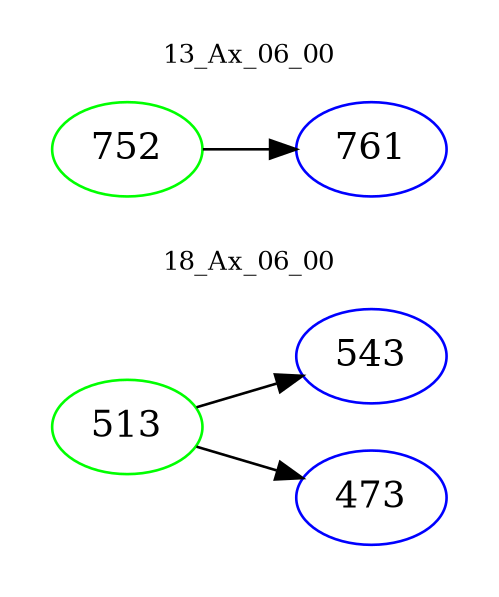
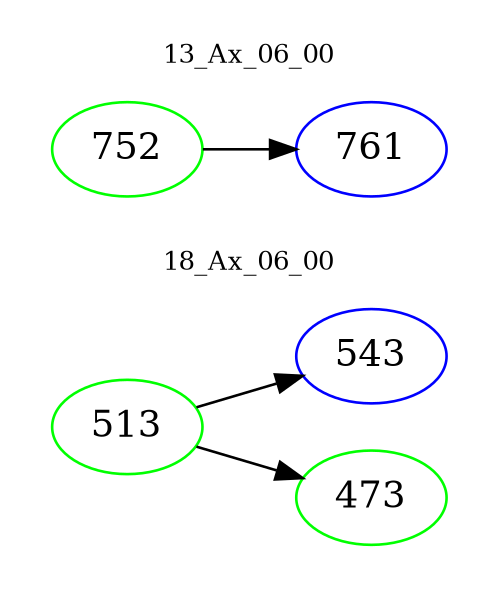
(371, 498) -> (371, 498)
